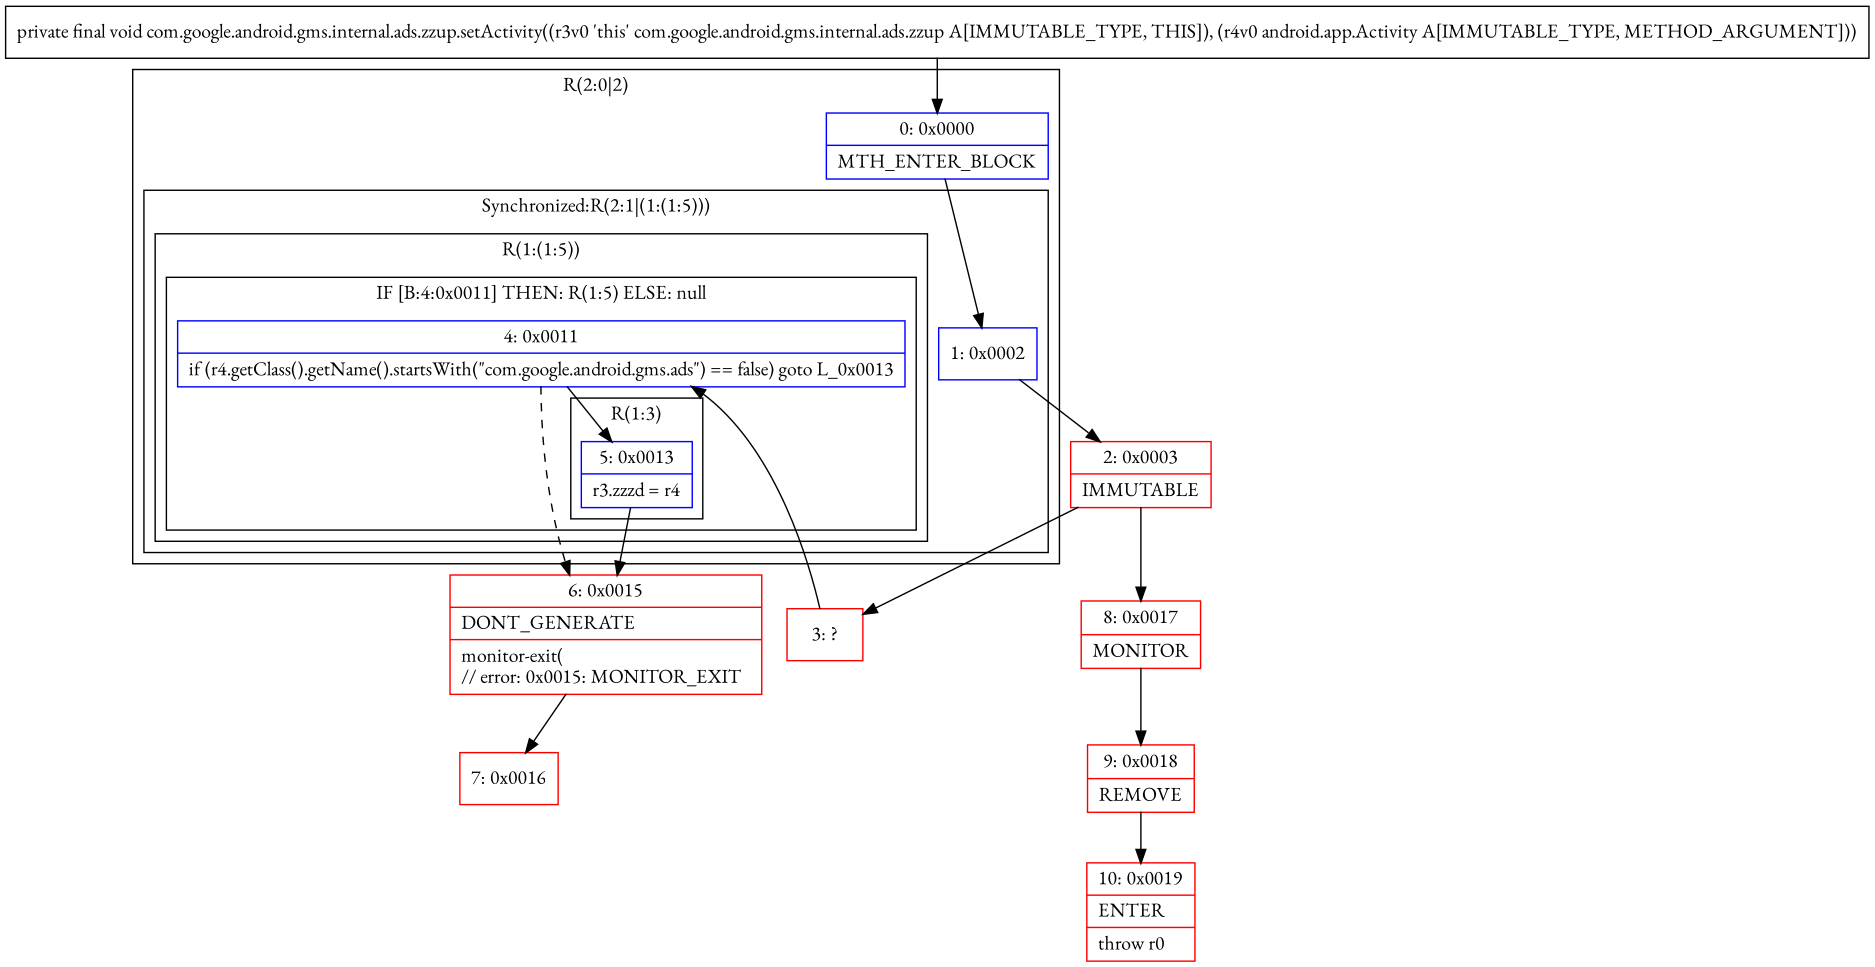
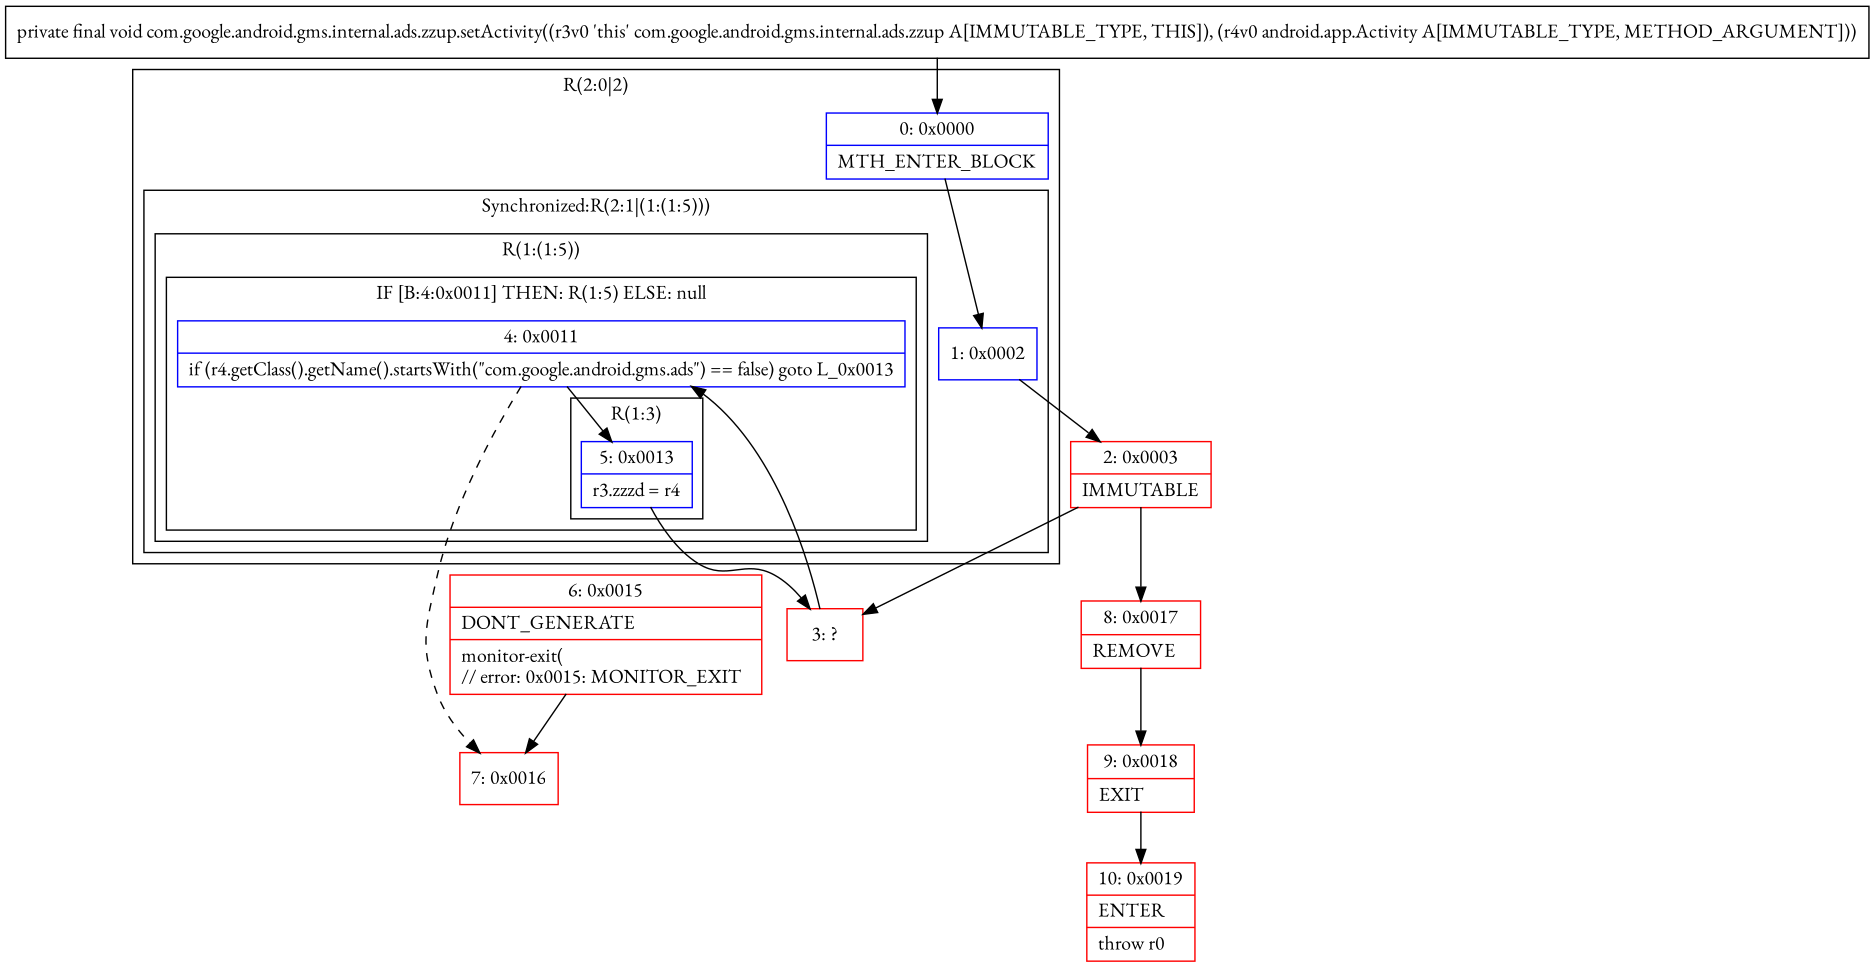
(547, 475) -> (436, 581)
(625, 534) -> (717, 570)
(1141, 651) -> (1135, 651)
(1141, 795) -> (1122, 795)
